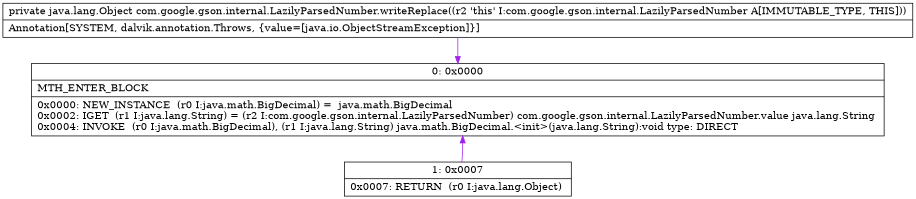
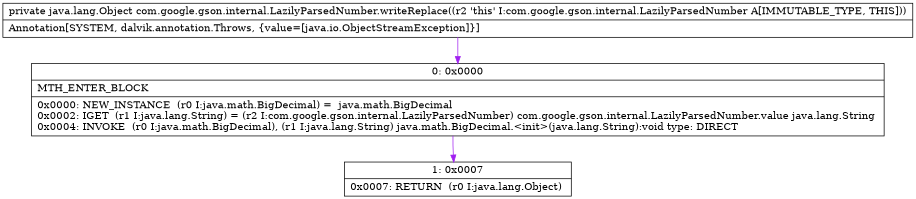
(462, 153) -> (453, 145)
